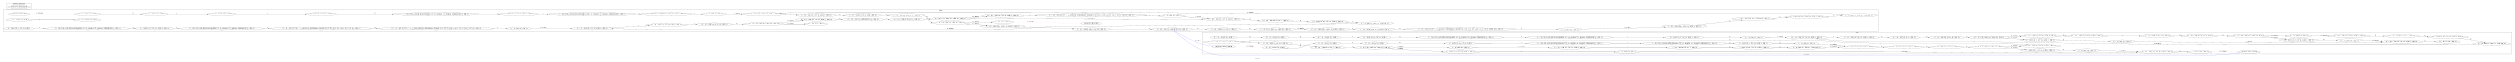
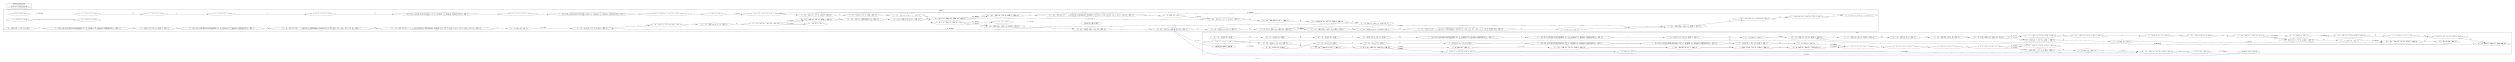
none -> (1475, 26)
